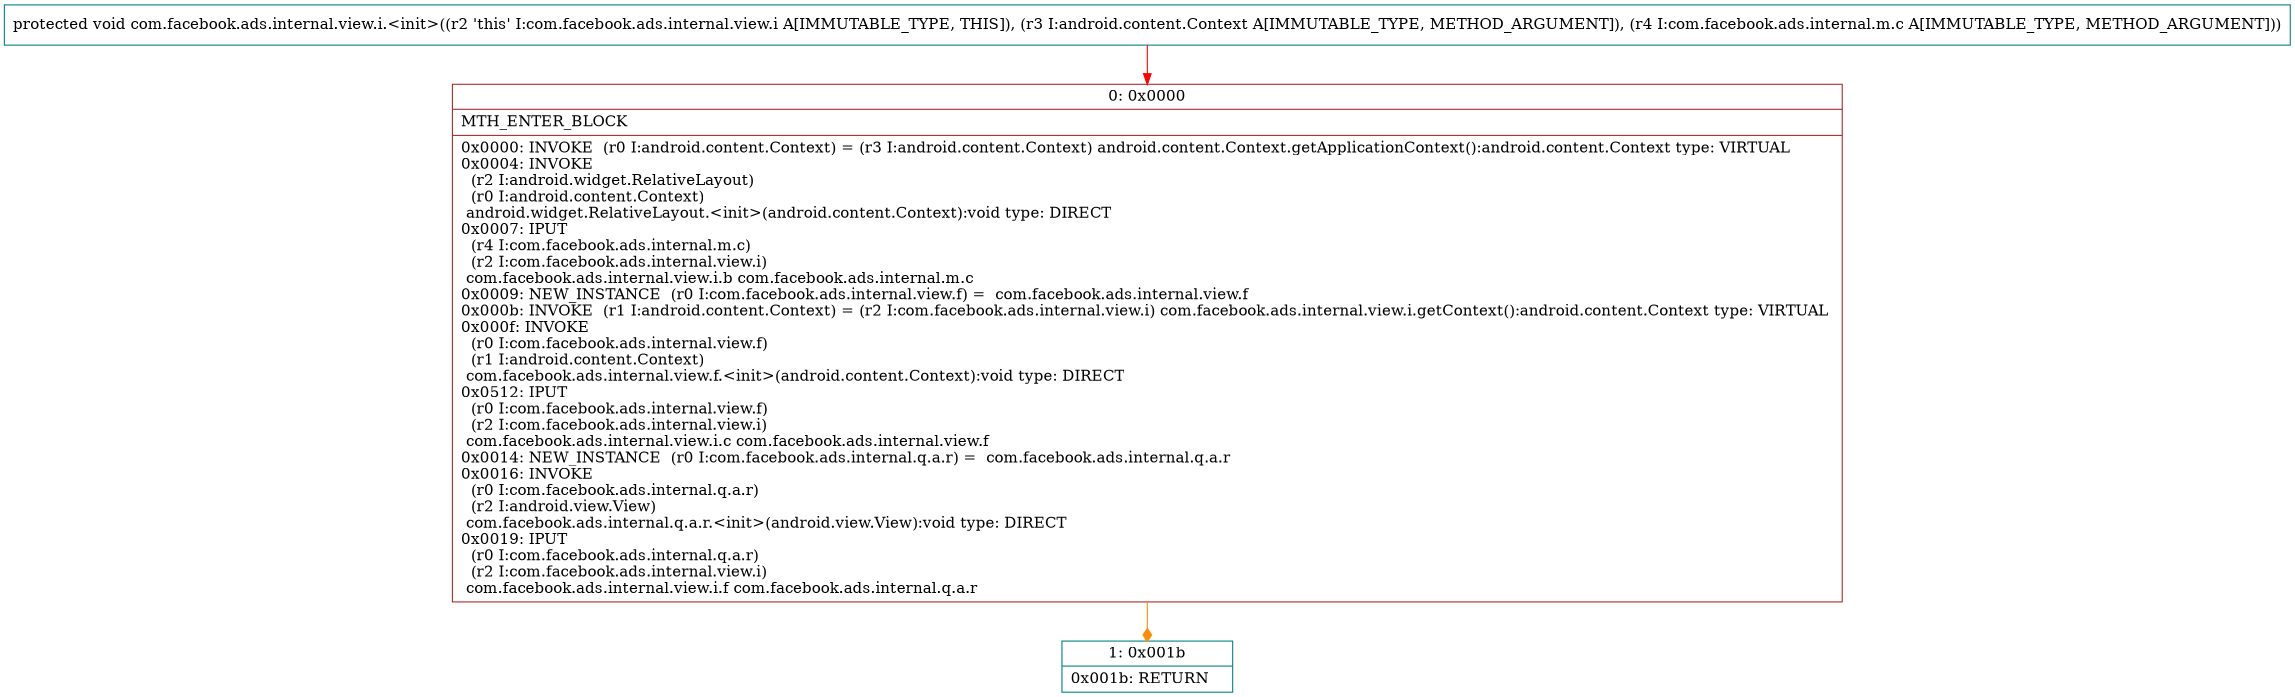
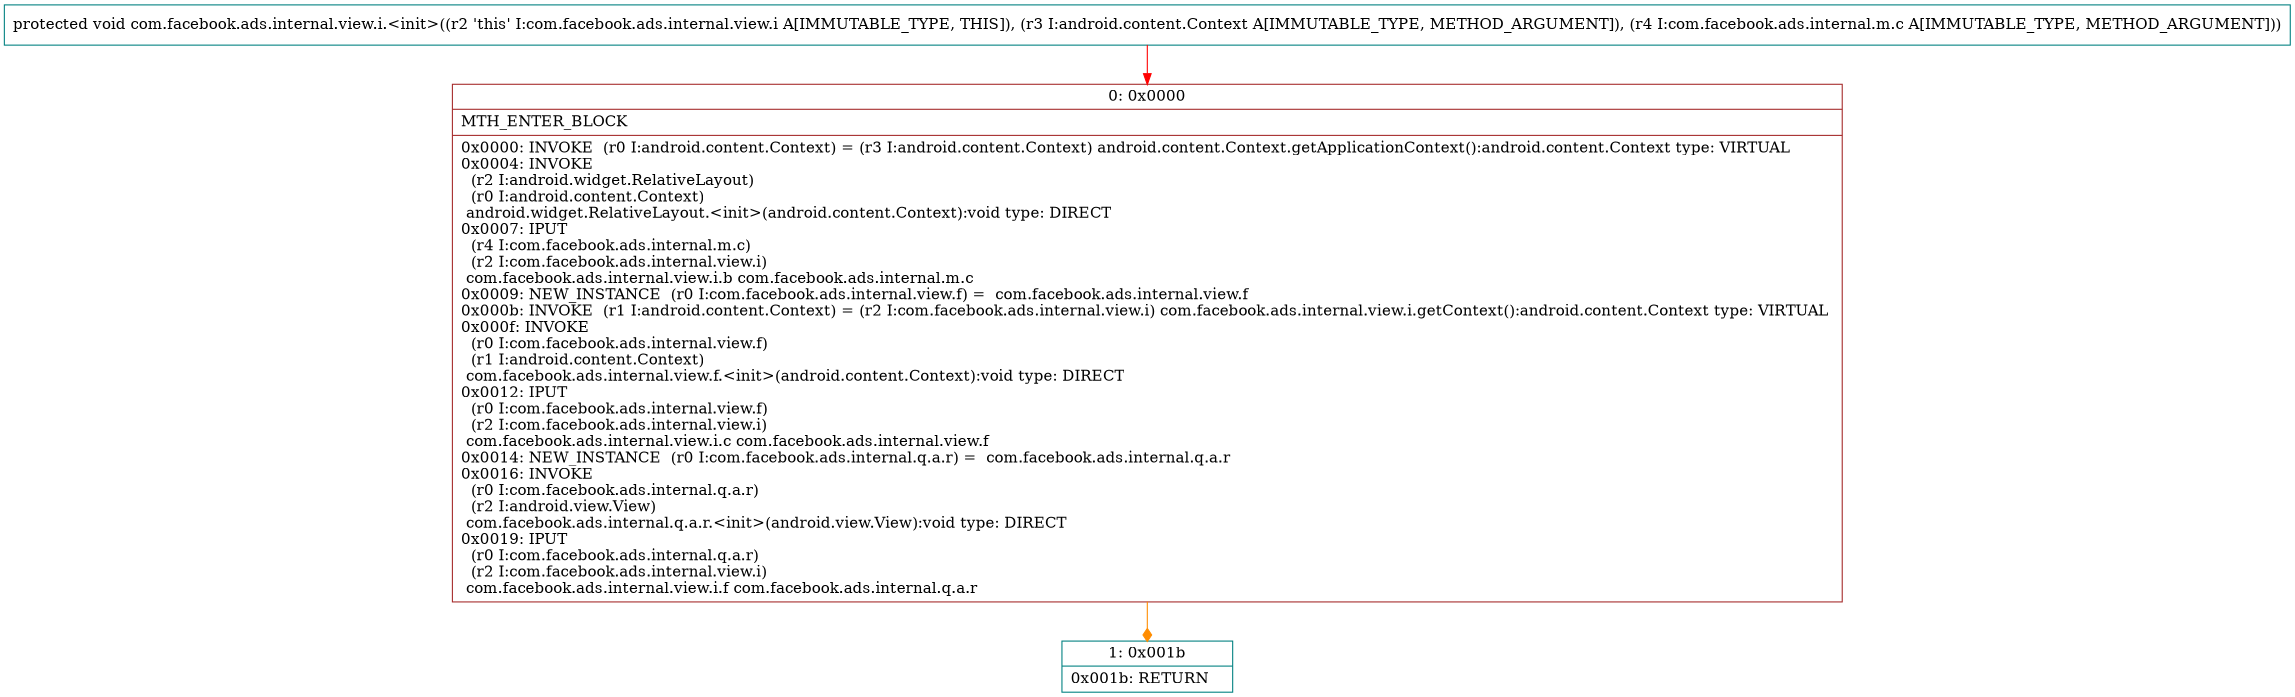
(519, 393) -> (519, 393)
